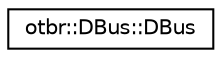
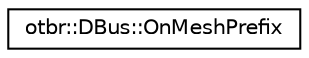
(111, 29) -> (154, 29)
